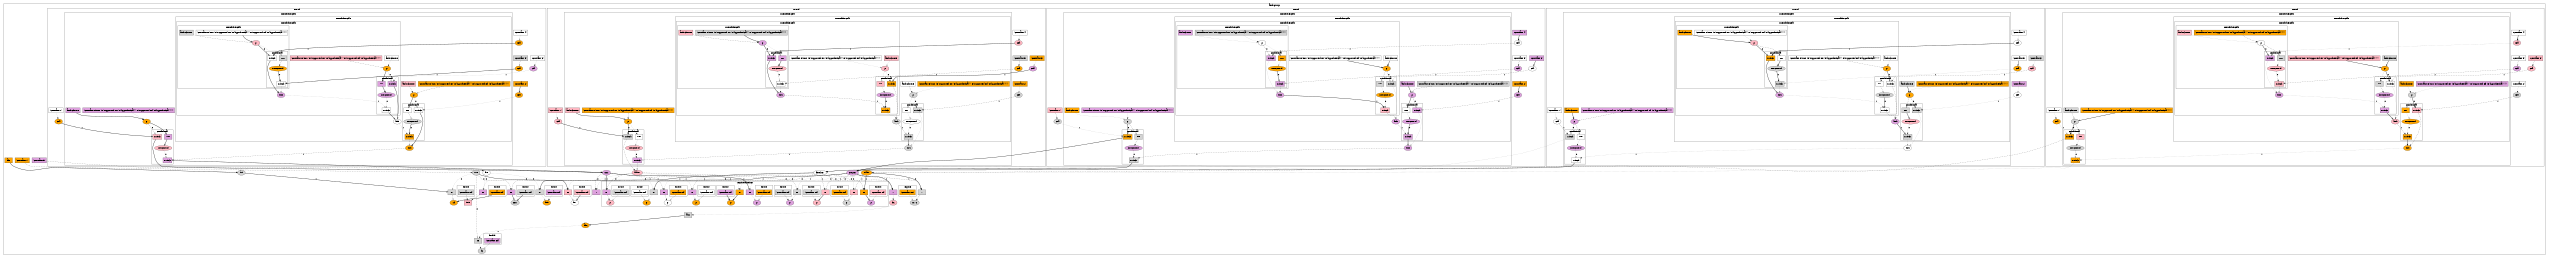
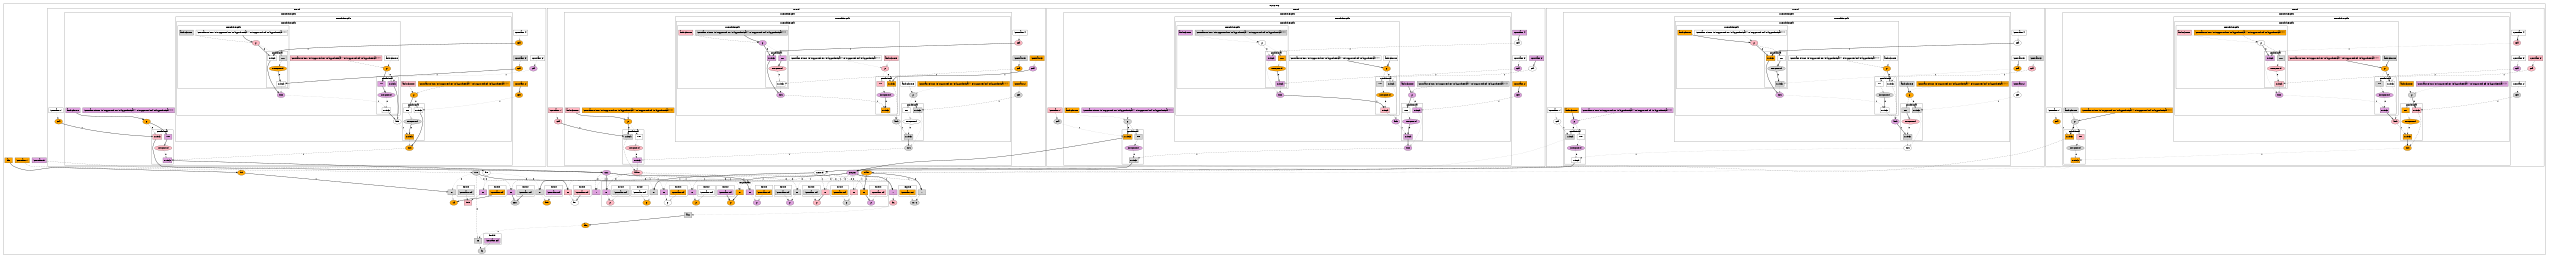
(1274, 5) -> (1274, 5)
(241, 173) -> (241, 173)
(820, 173) -> (820, 173)
(745, 183) -> (745, 183)
